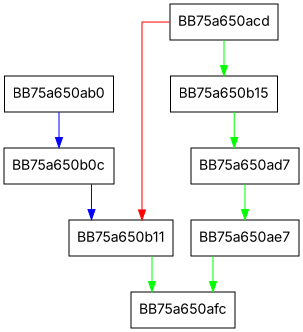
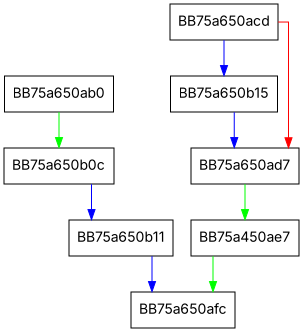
(224, 53) -> (224, 53)
(142, 102) -> (288, 75)
(59, 125) -> (59, 125)
(234, 125) -> (234, 125)
(245, 238) -> (245, 238)
(152, 269) -> (152, 269)
